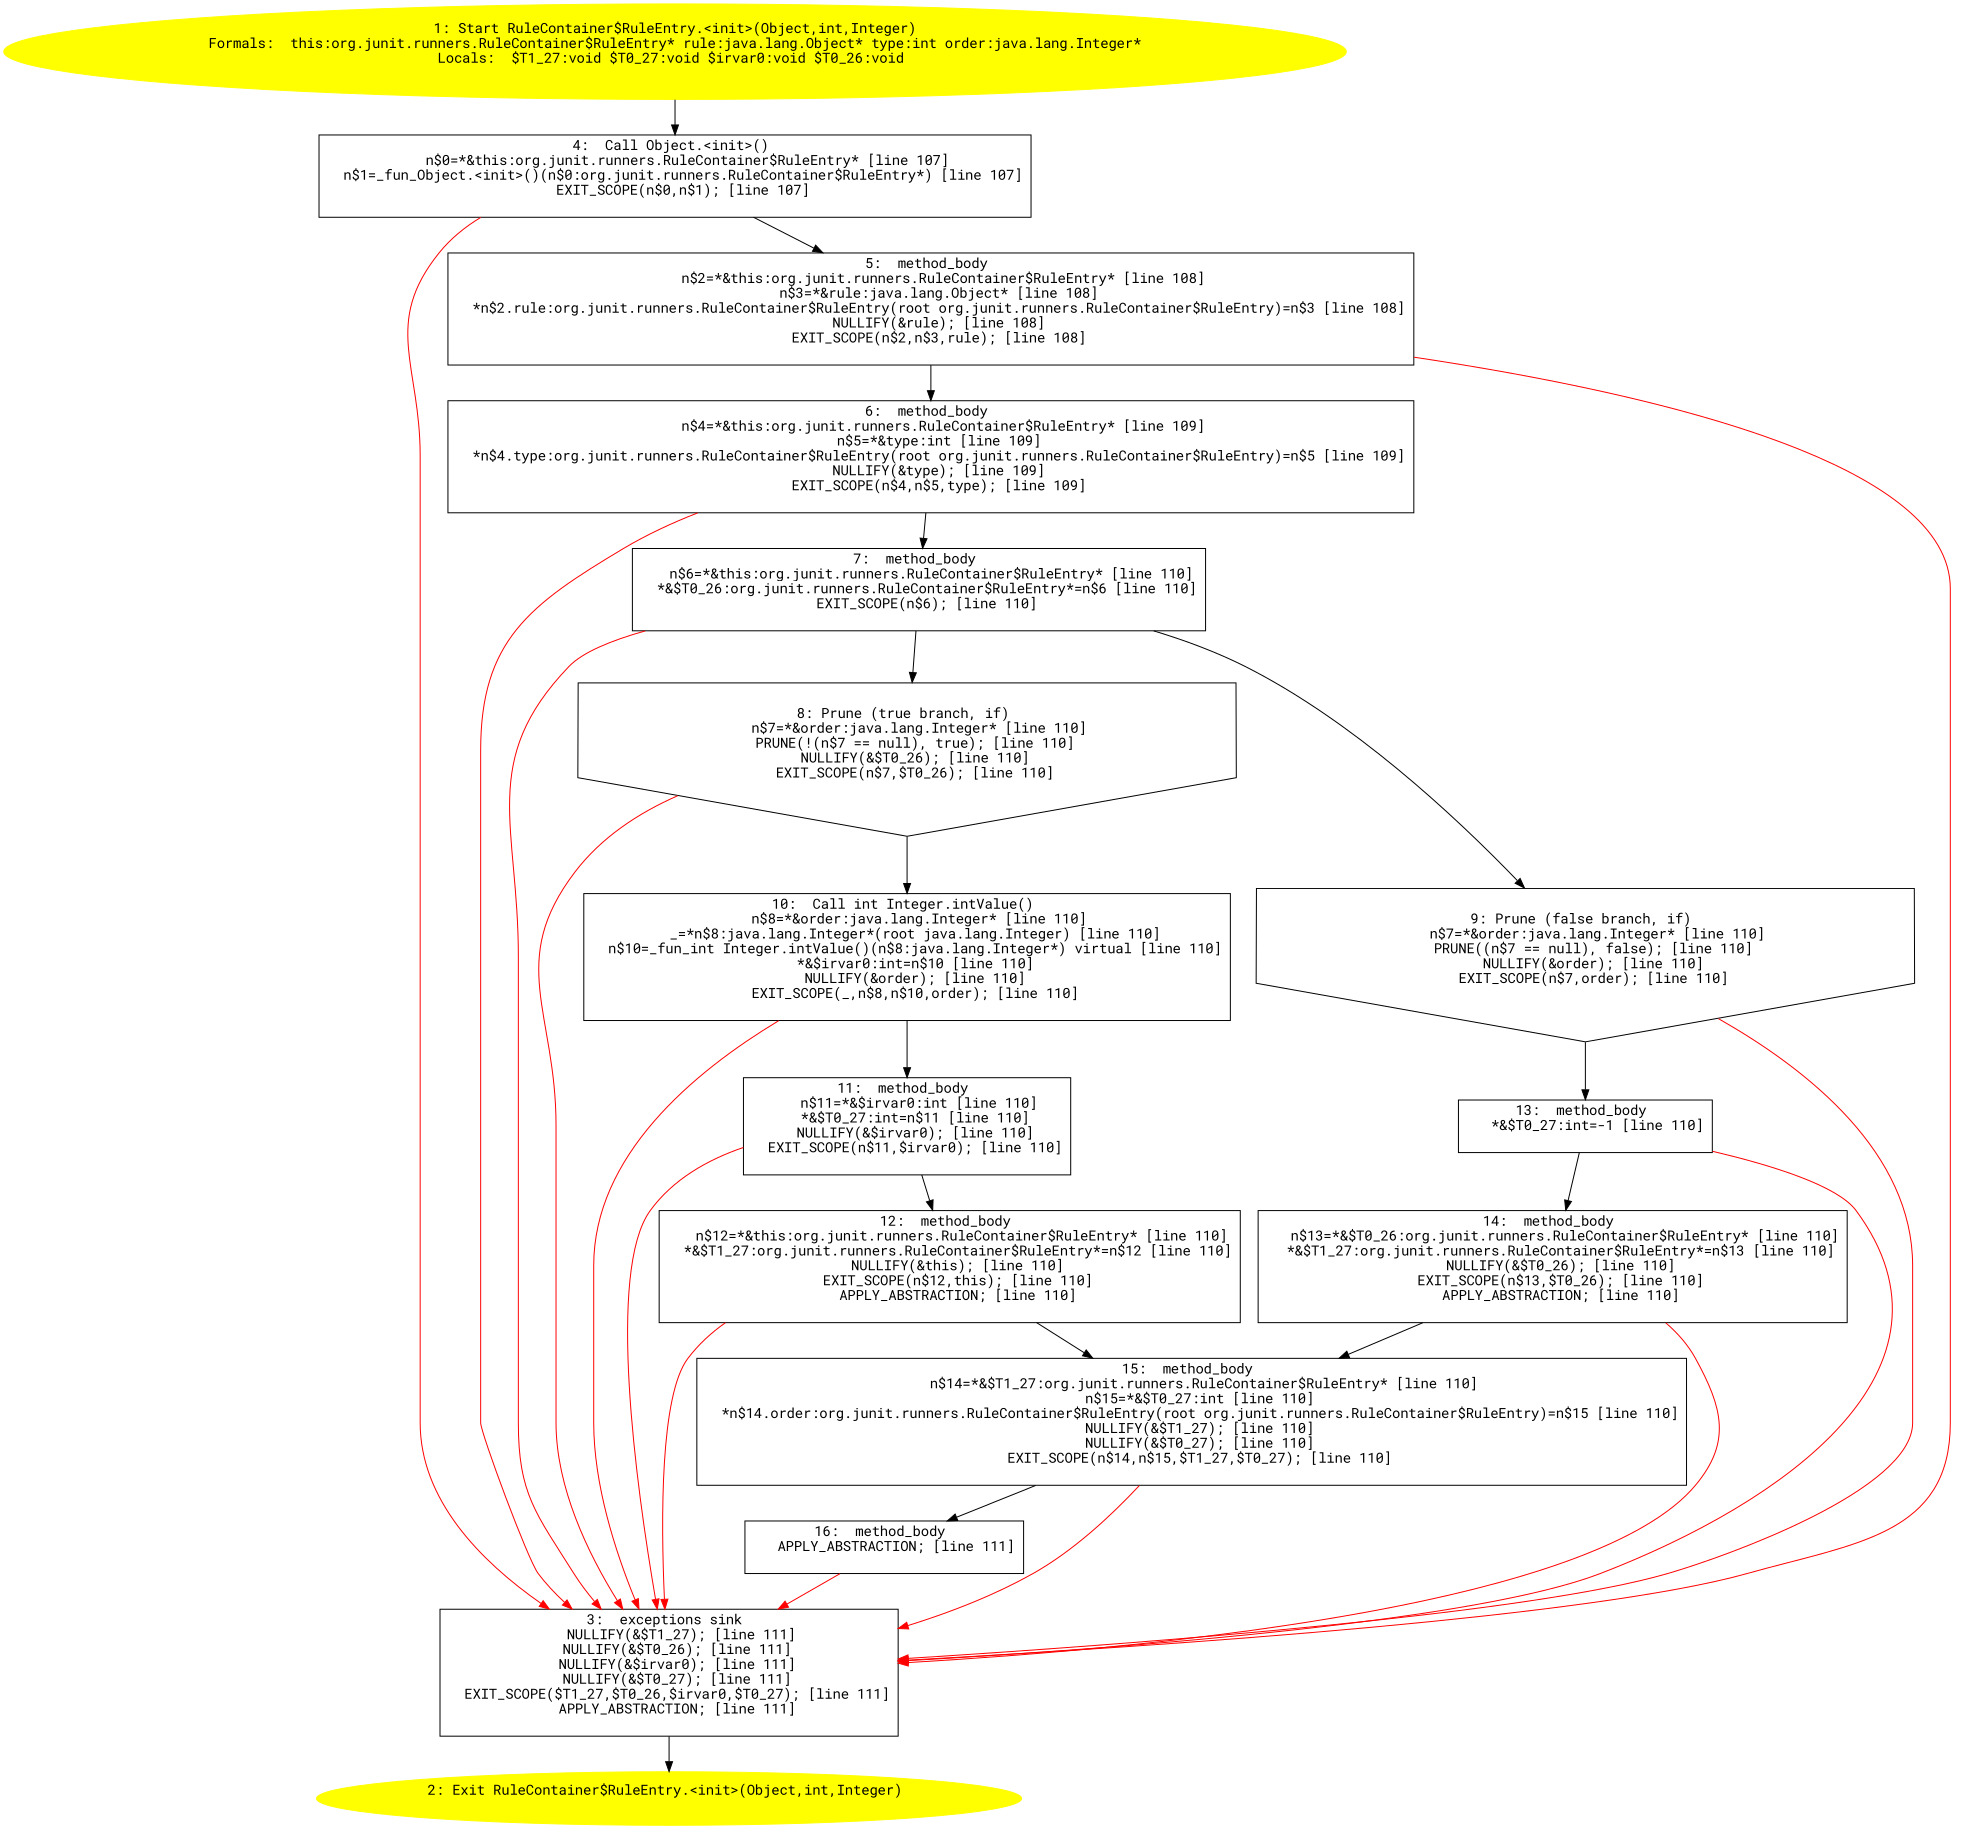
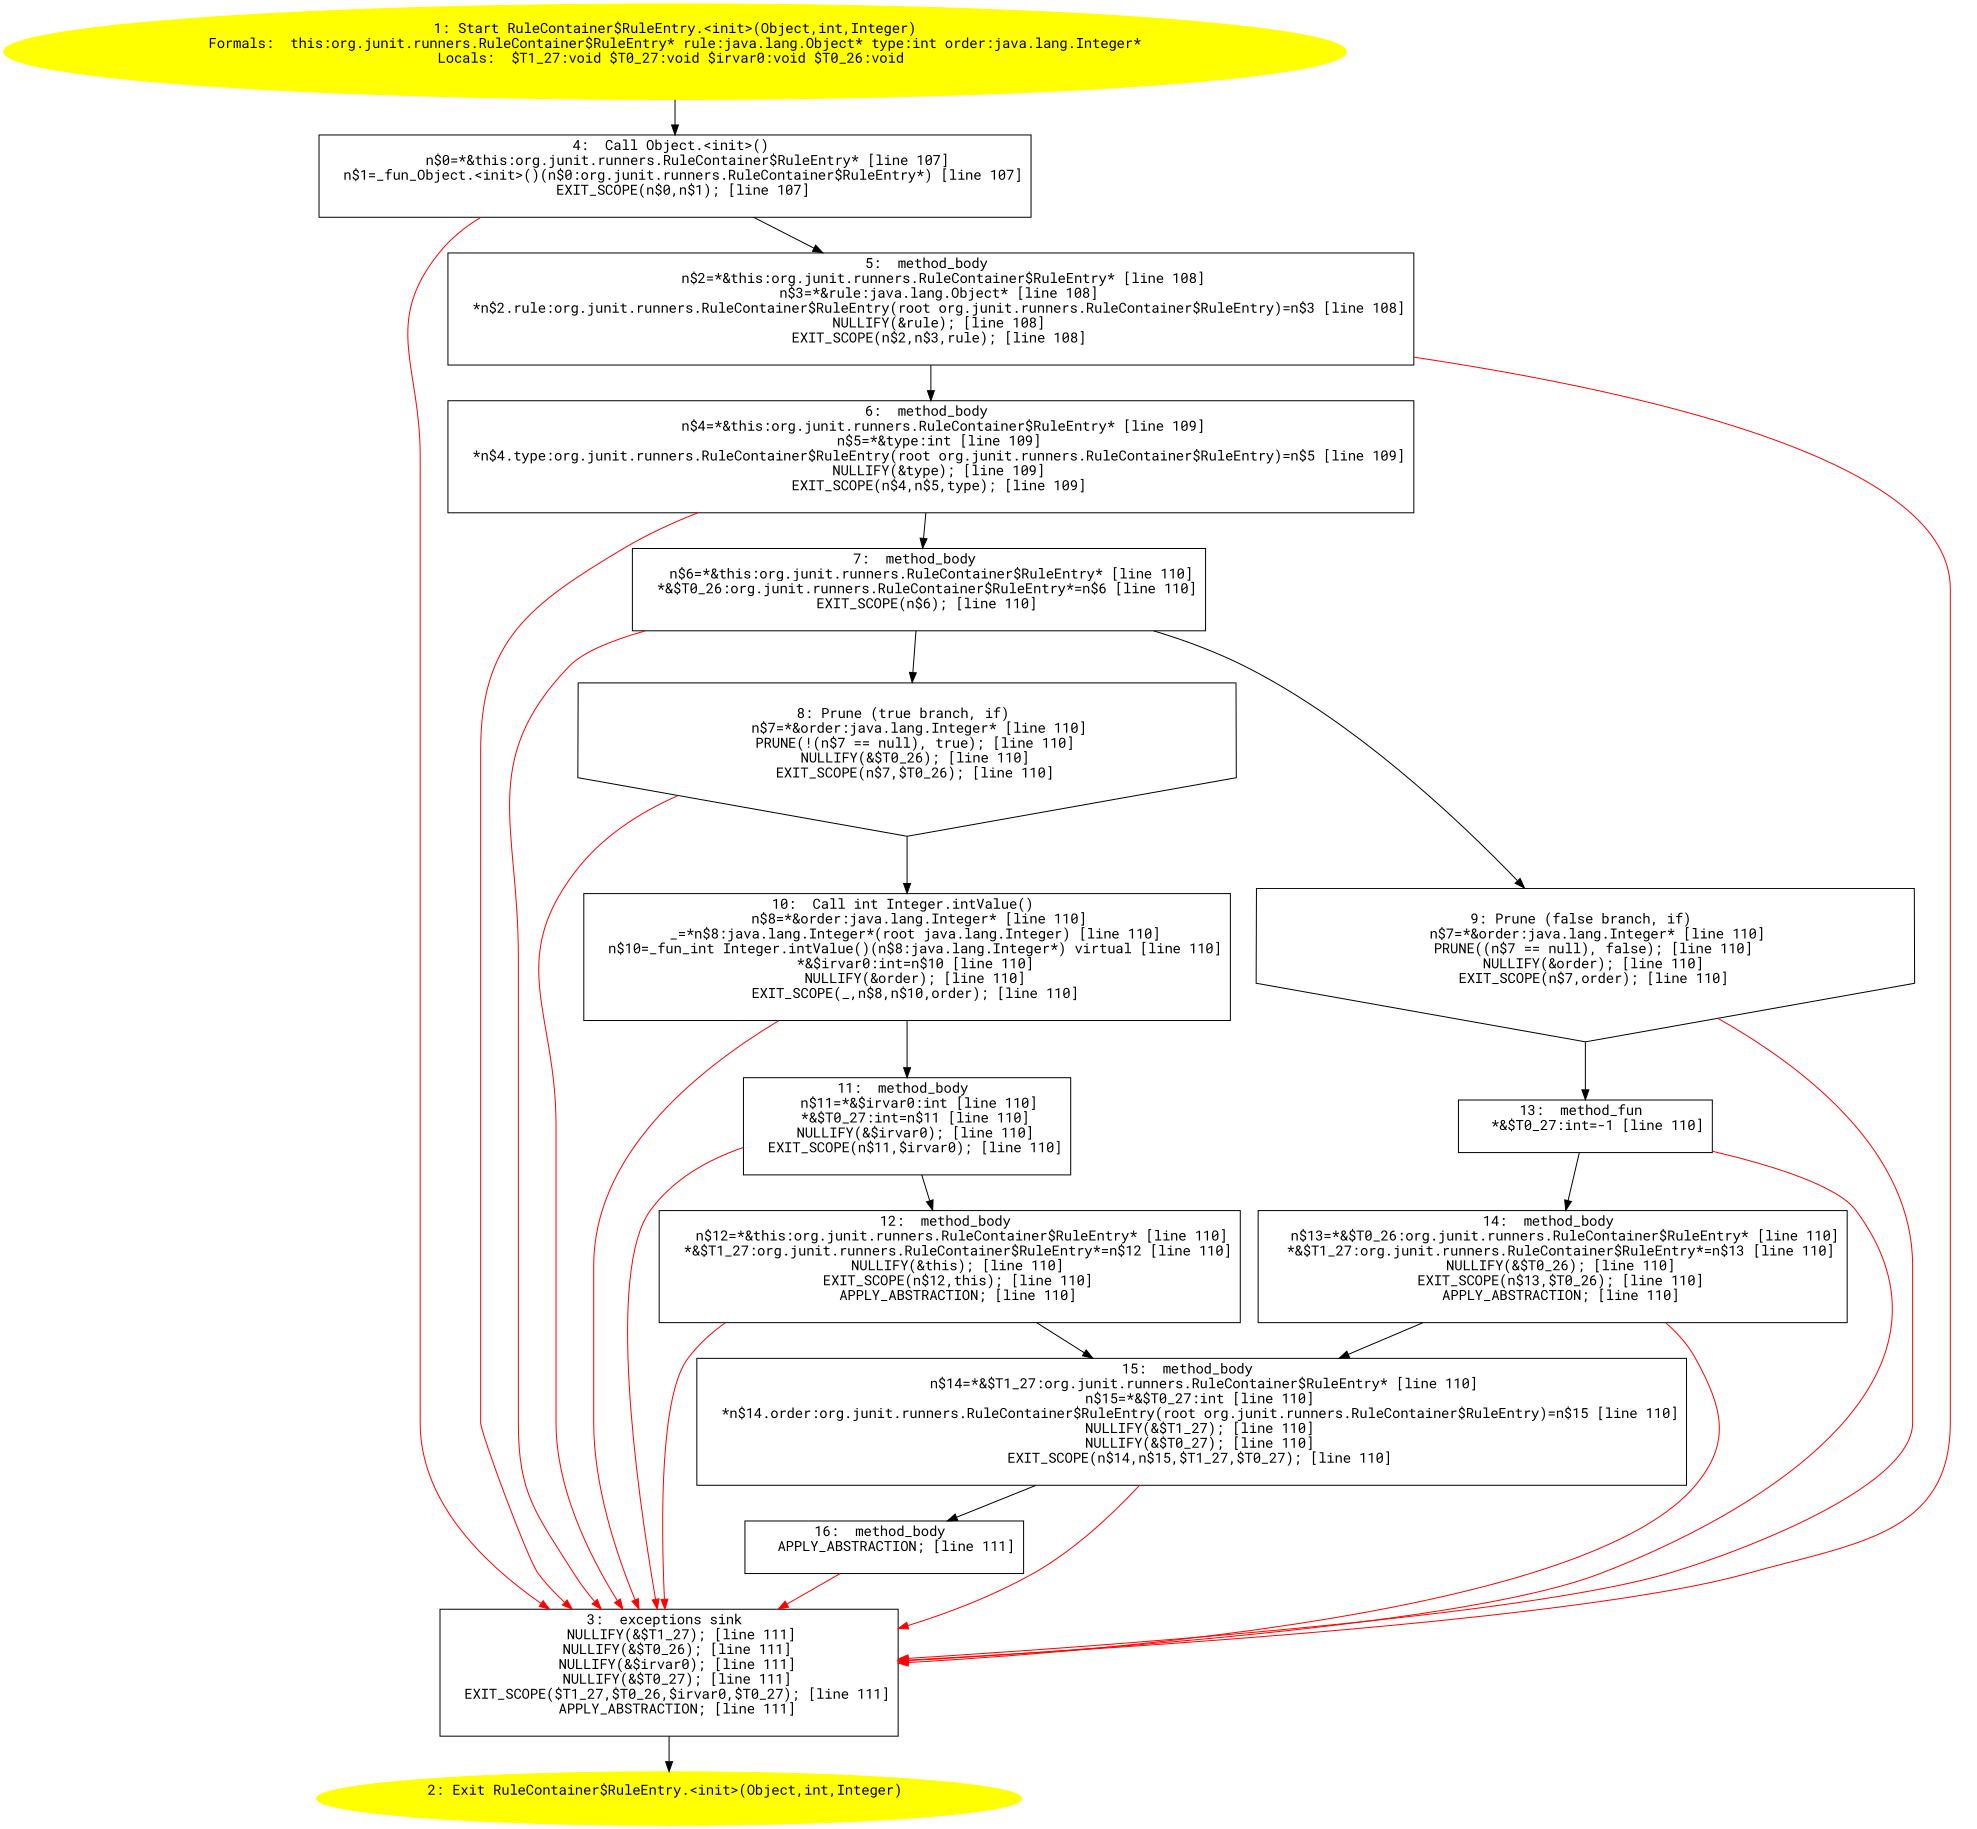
(1585, 1126) -> (1585, 1126)
